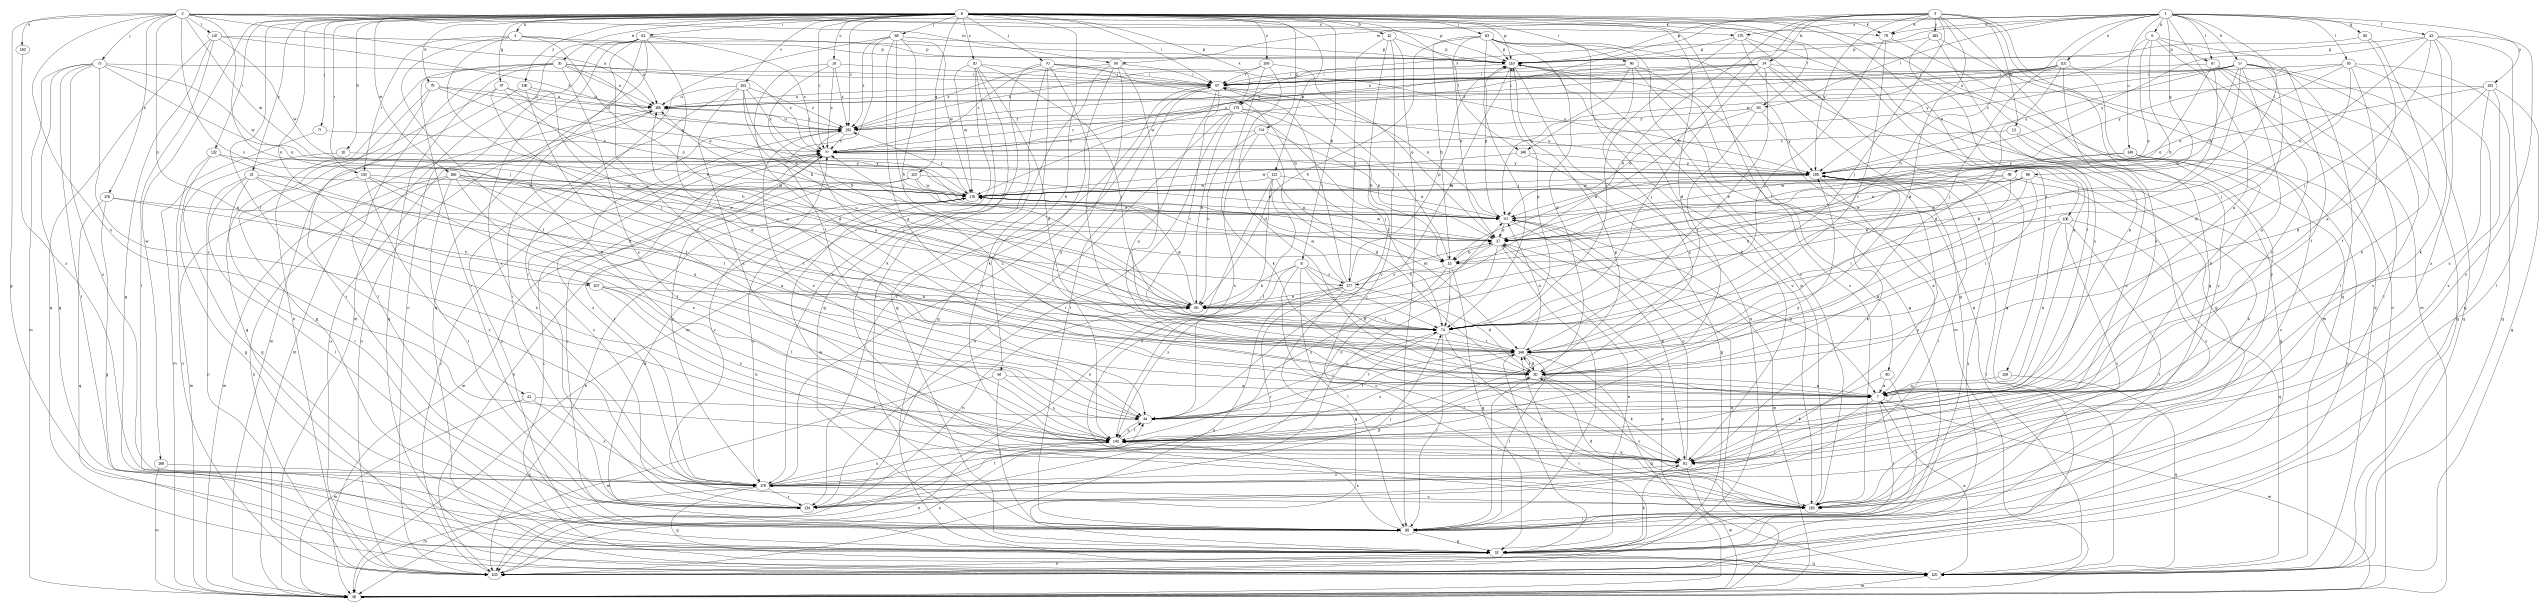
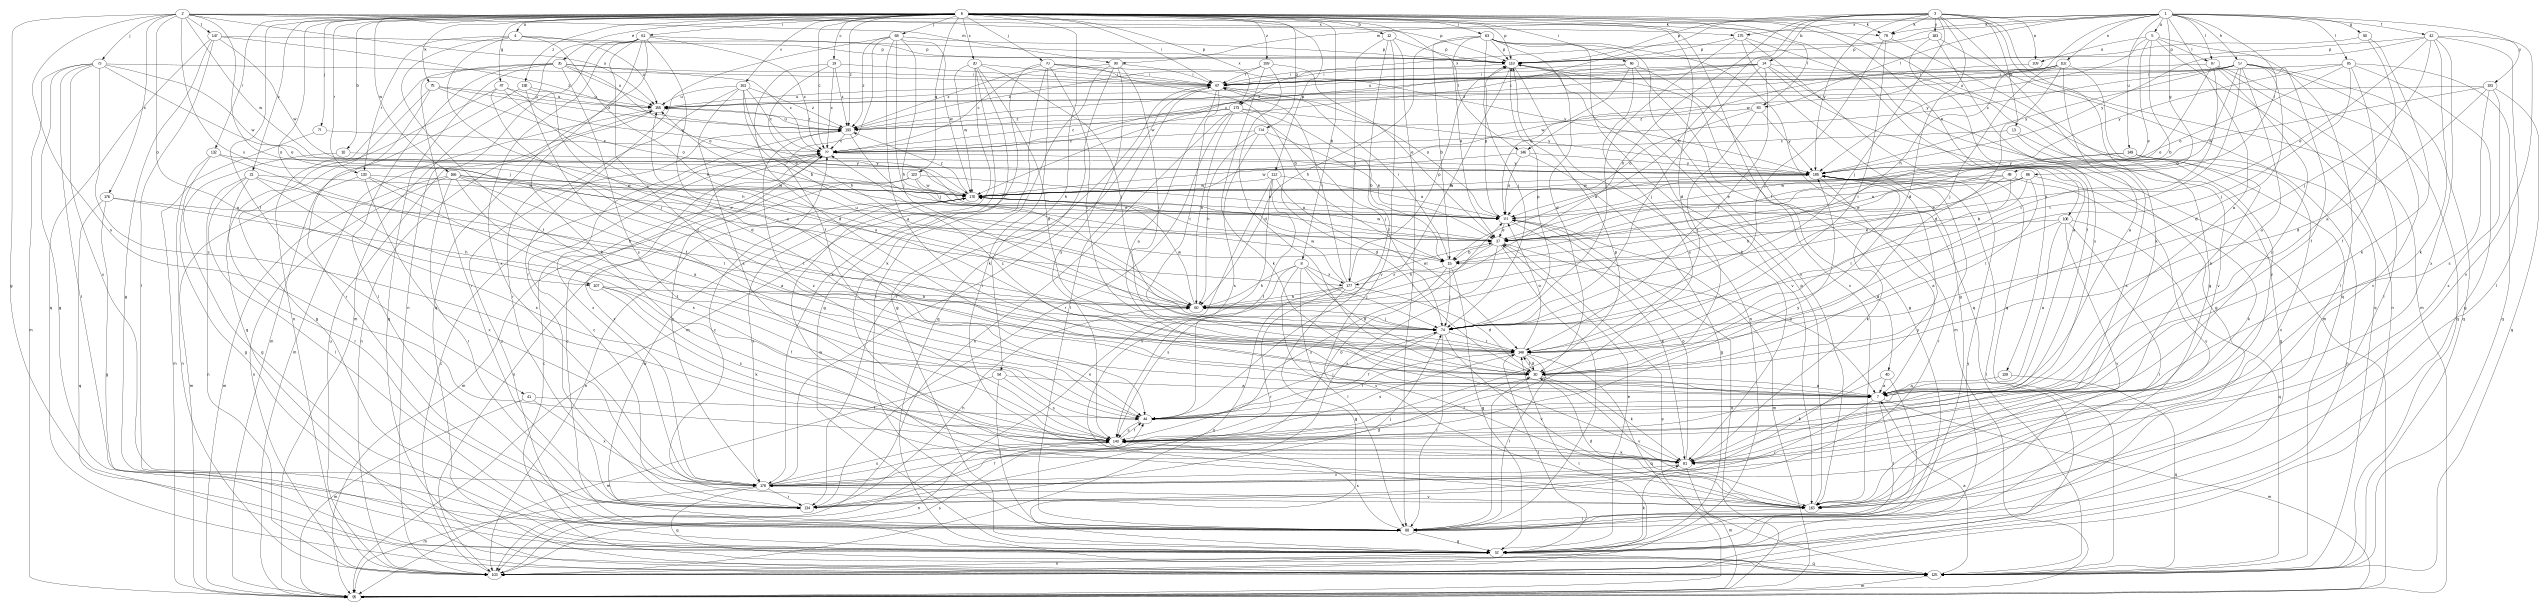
(23, 50) -> none
none -> (2035, 64)
none -> (1508, 185)
(1066, 290) -> (1133, 227)
(161, 464) -> none
